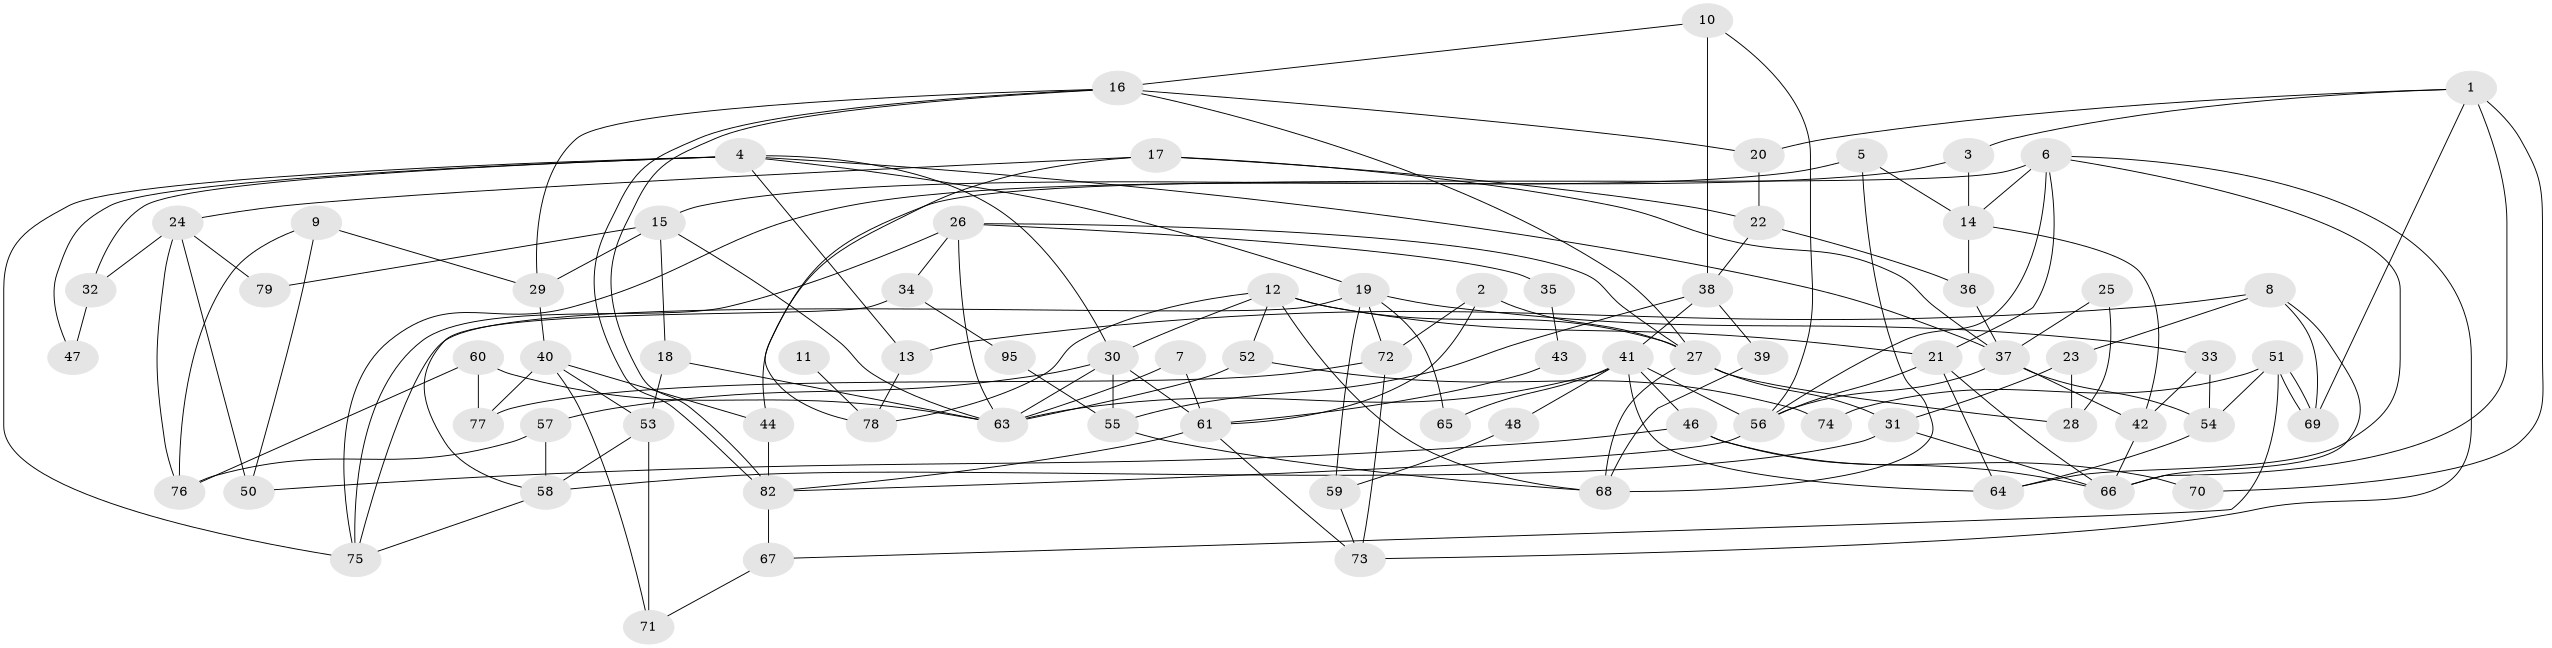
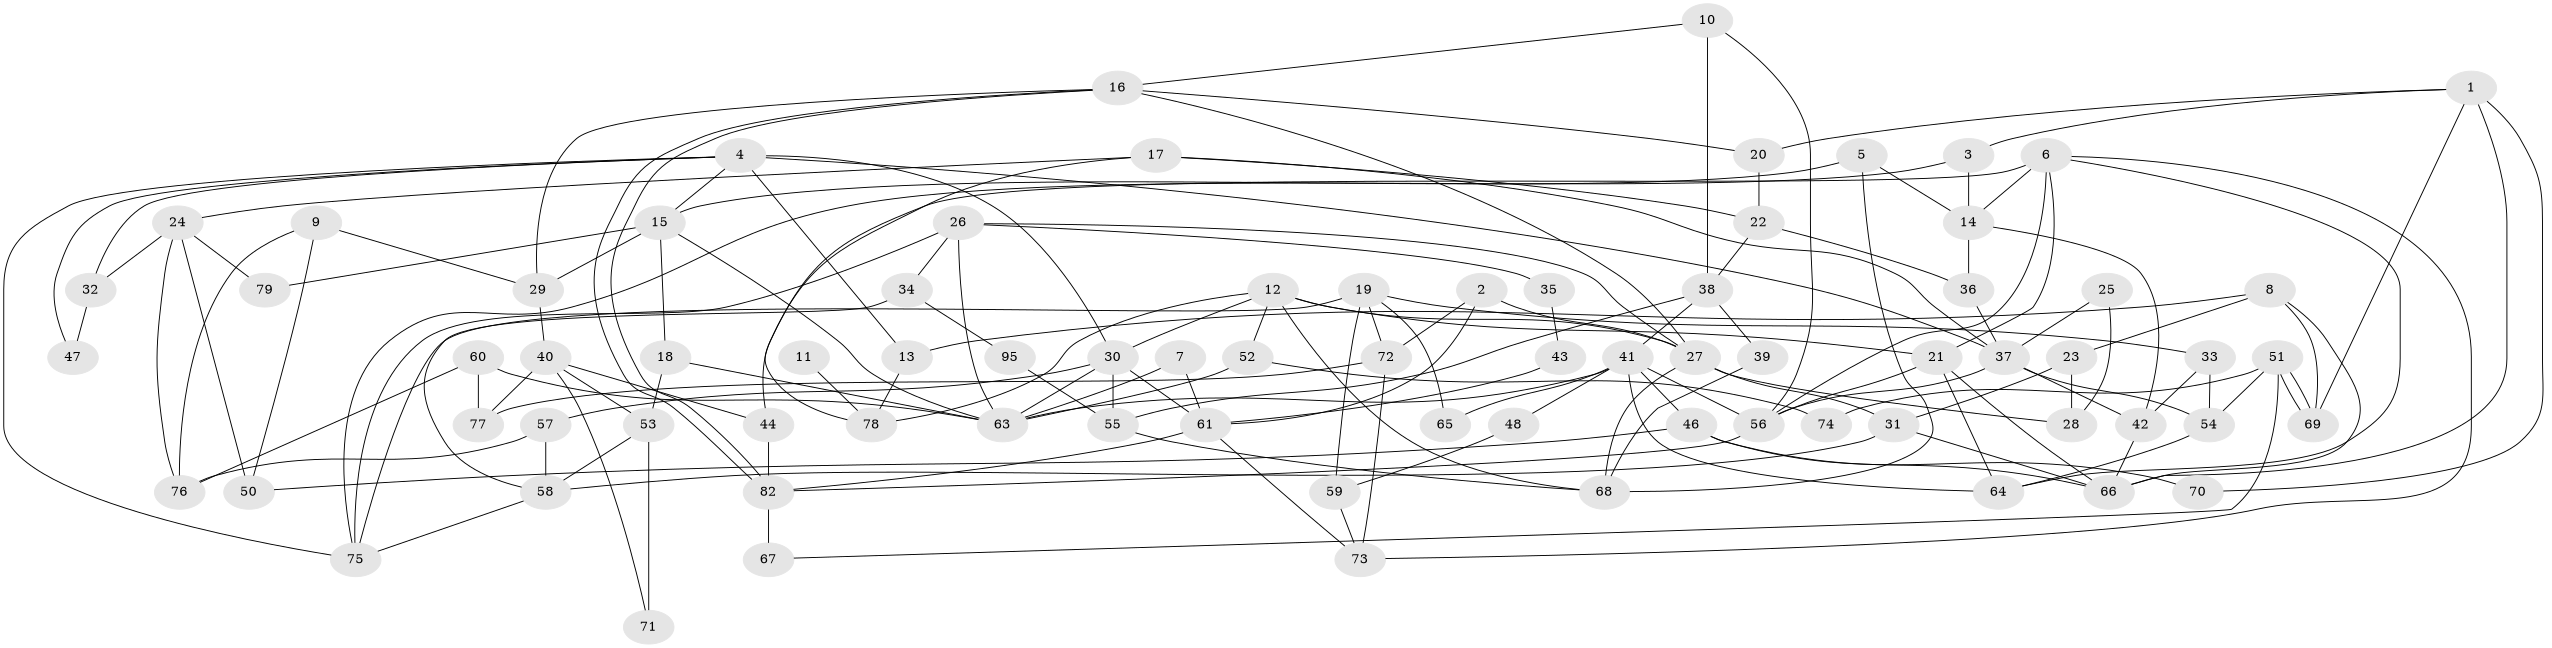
(1057, 202) -> (700, 189)
(709, 594) -> none
